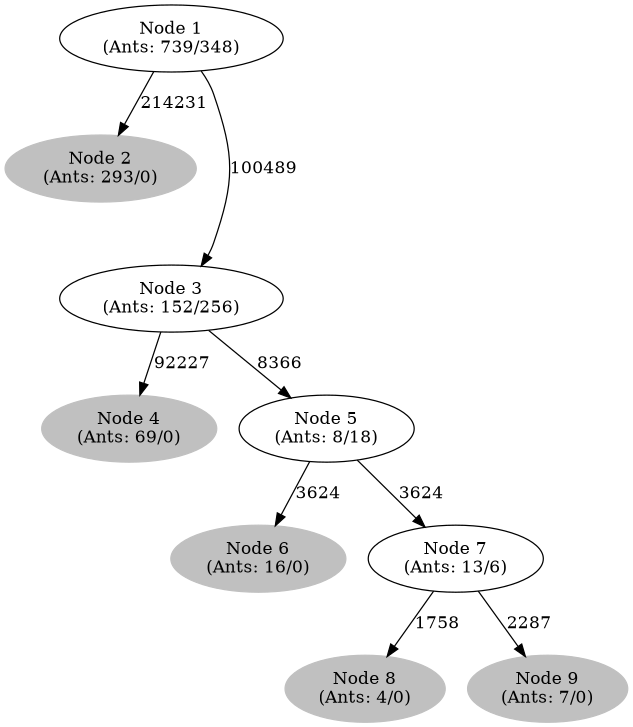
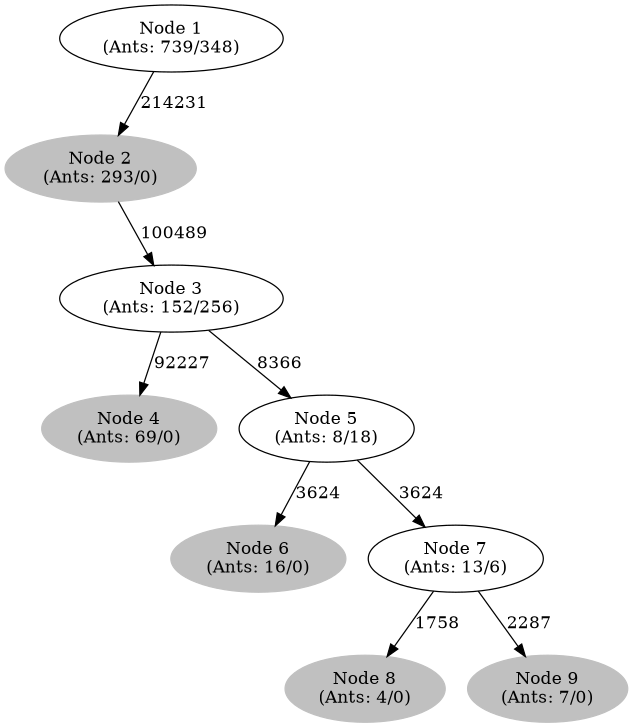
(229, 162) -> (133, 228)
